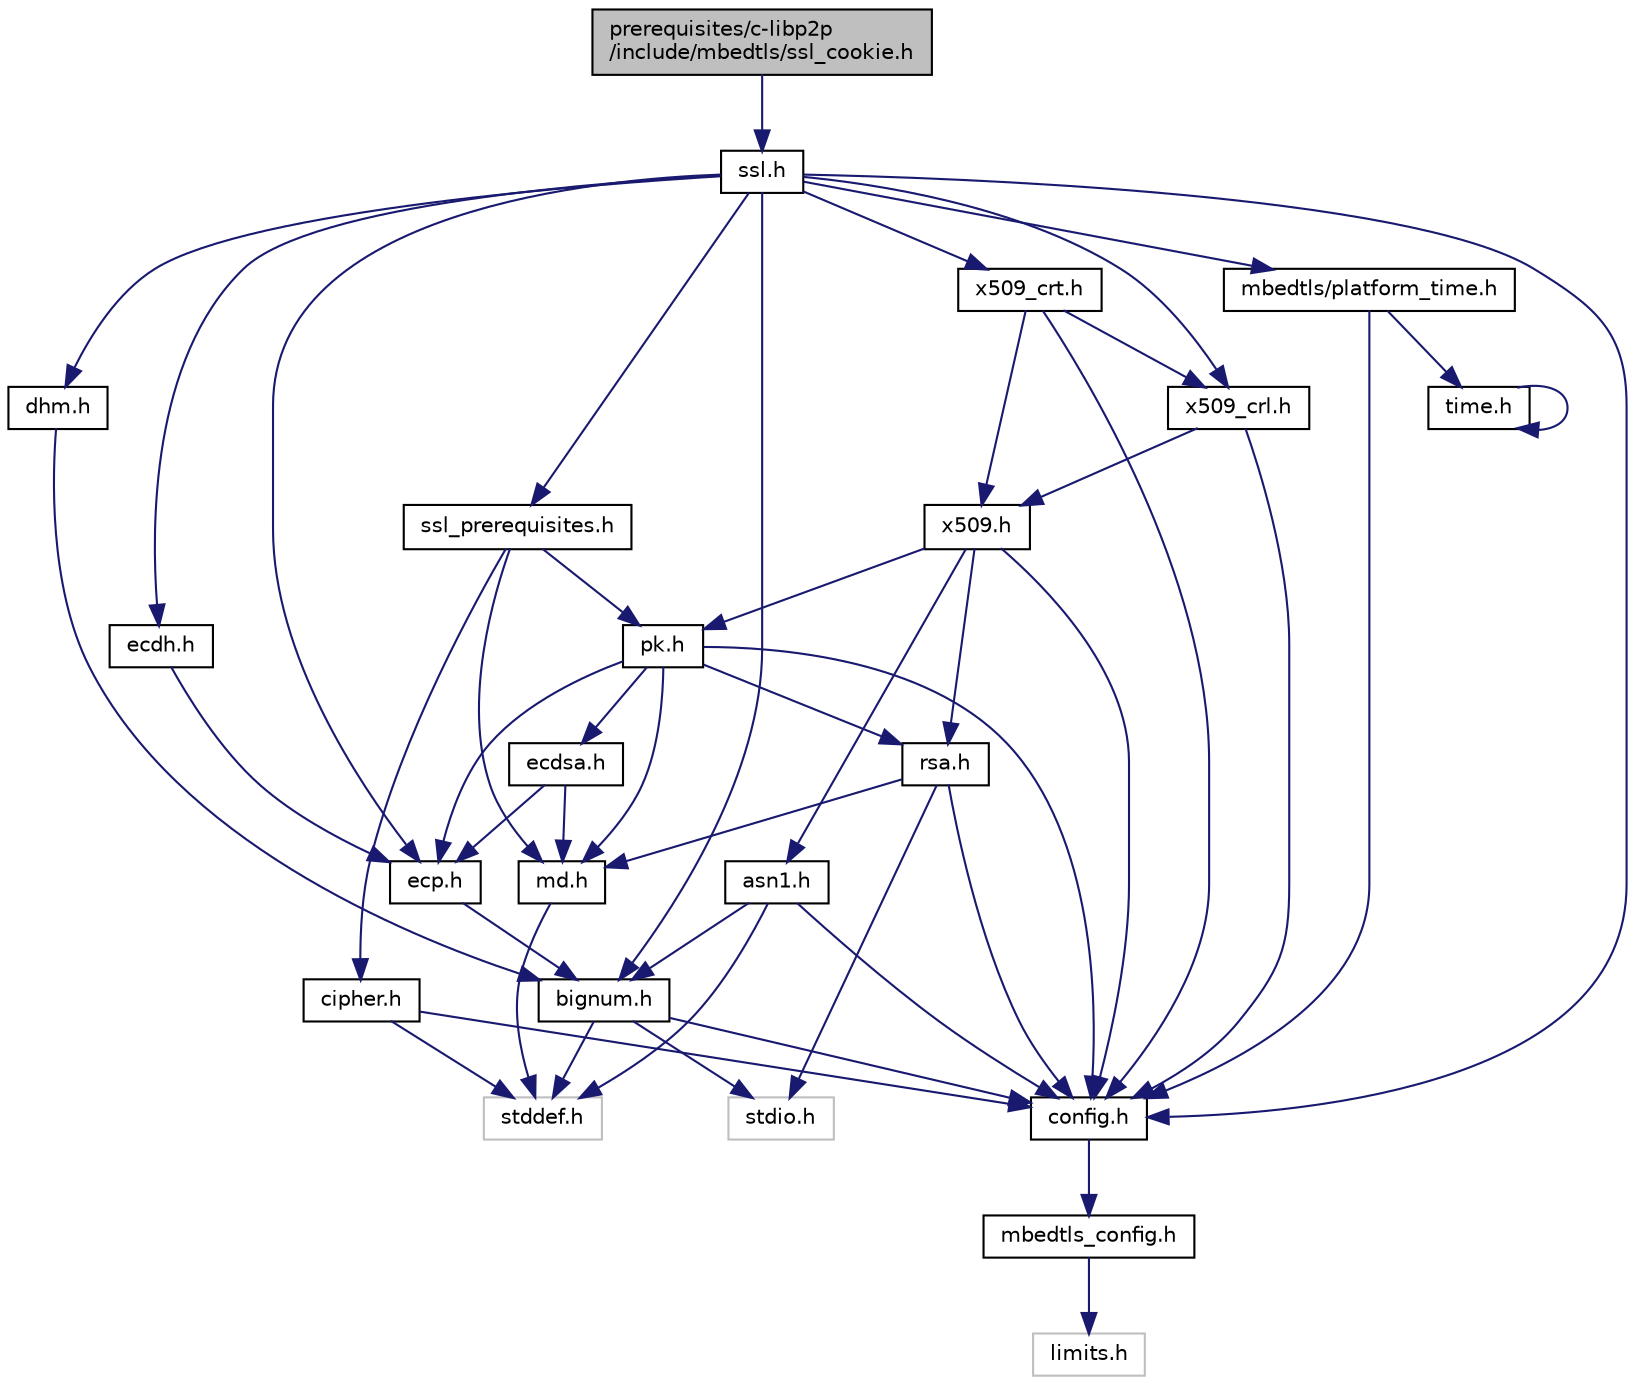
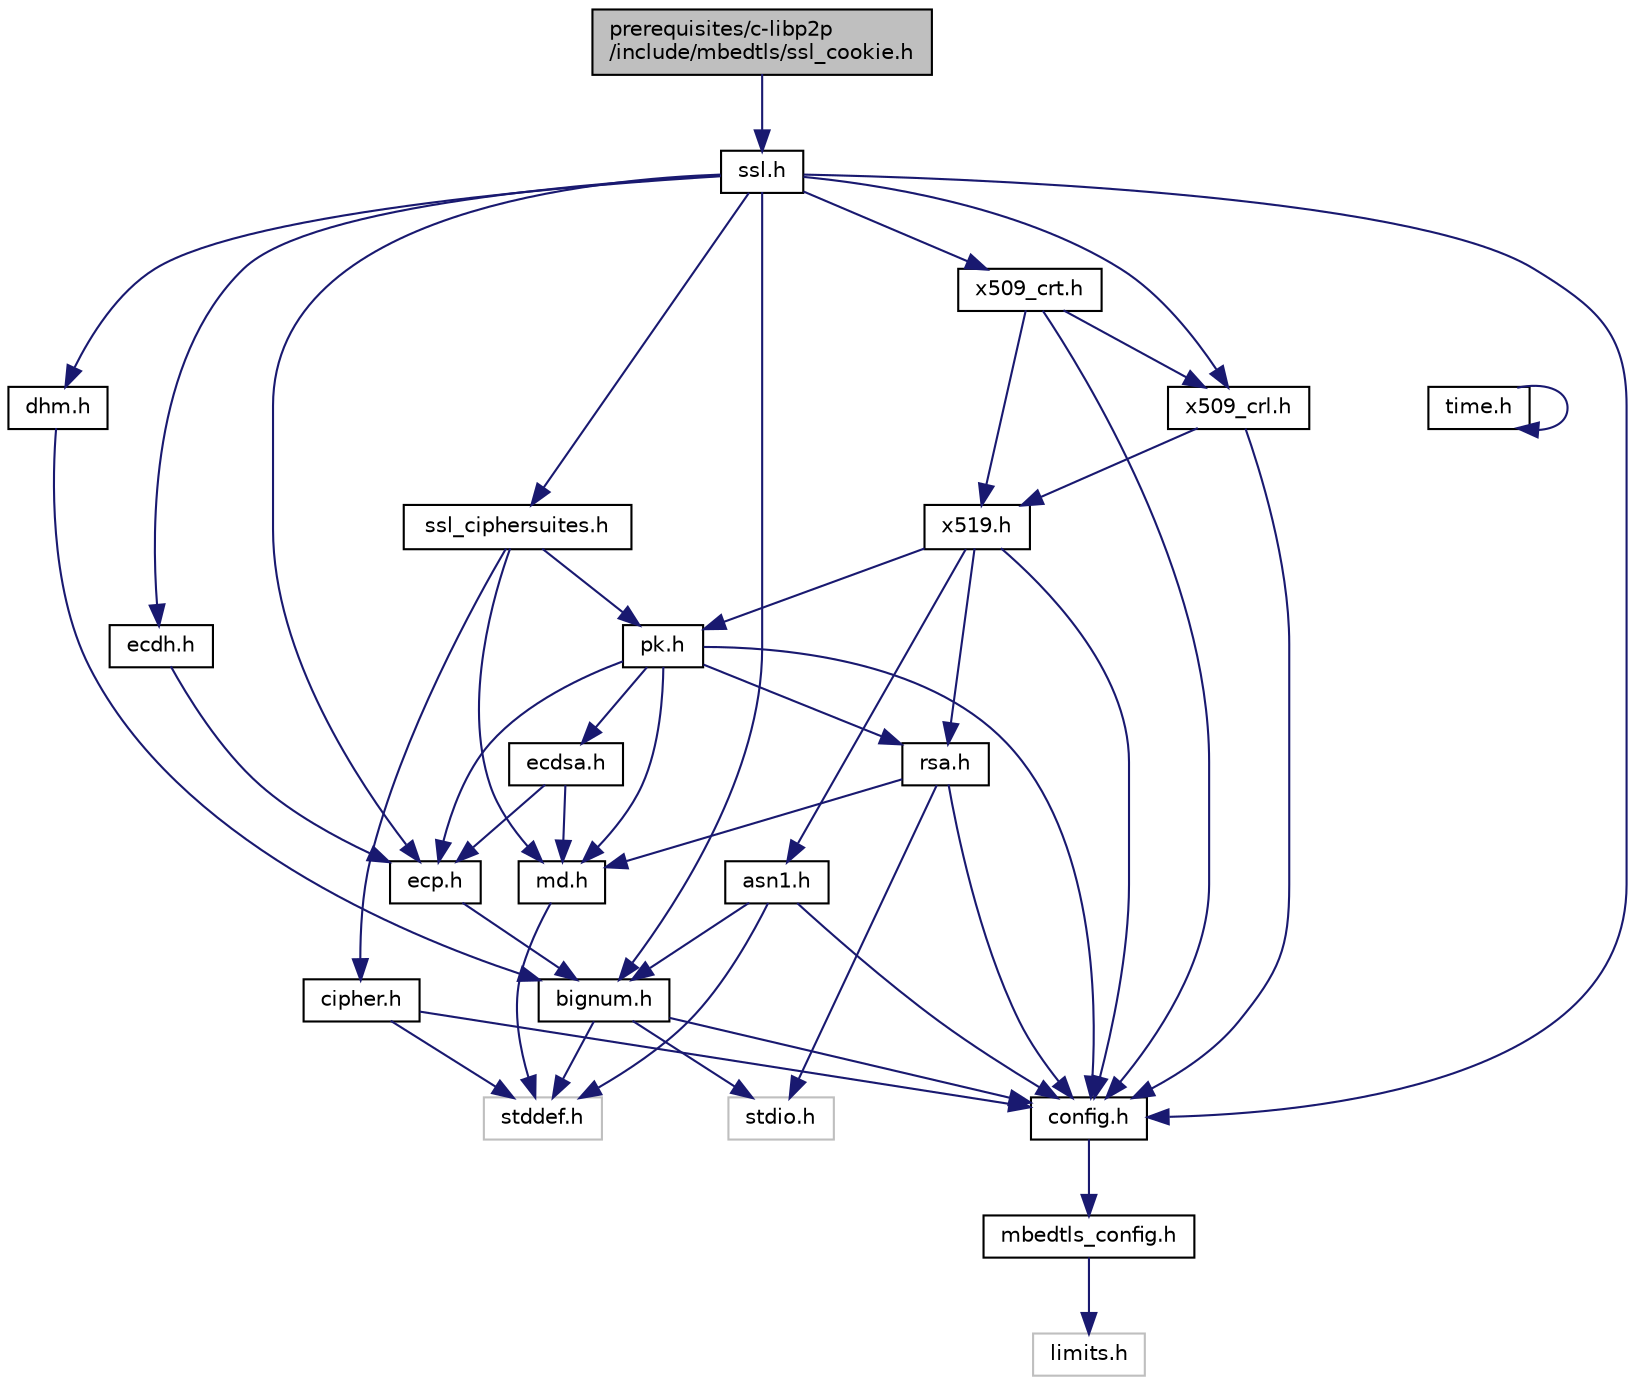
(1369, 290) -> none
(518, 527) -> (518, 527)
(977, 527) -> (977, 527)
